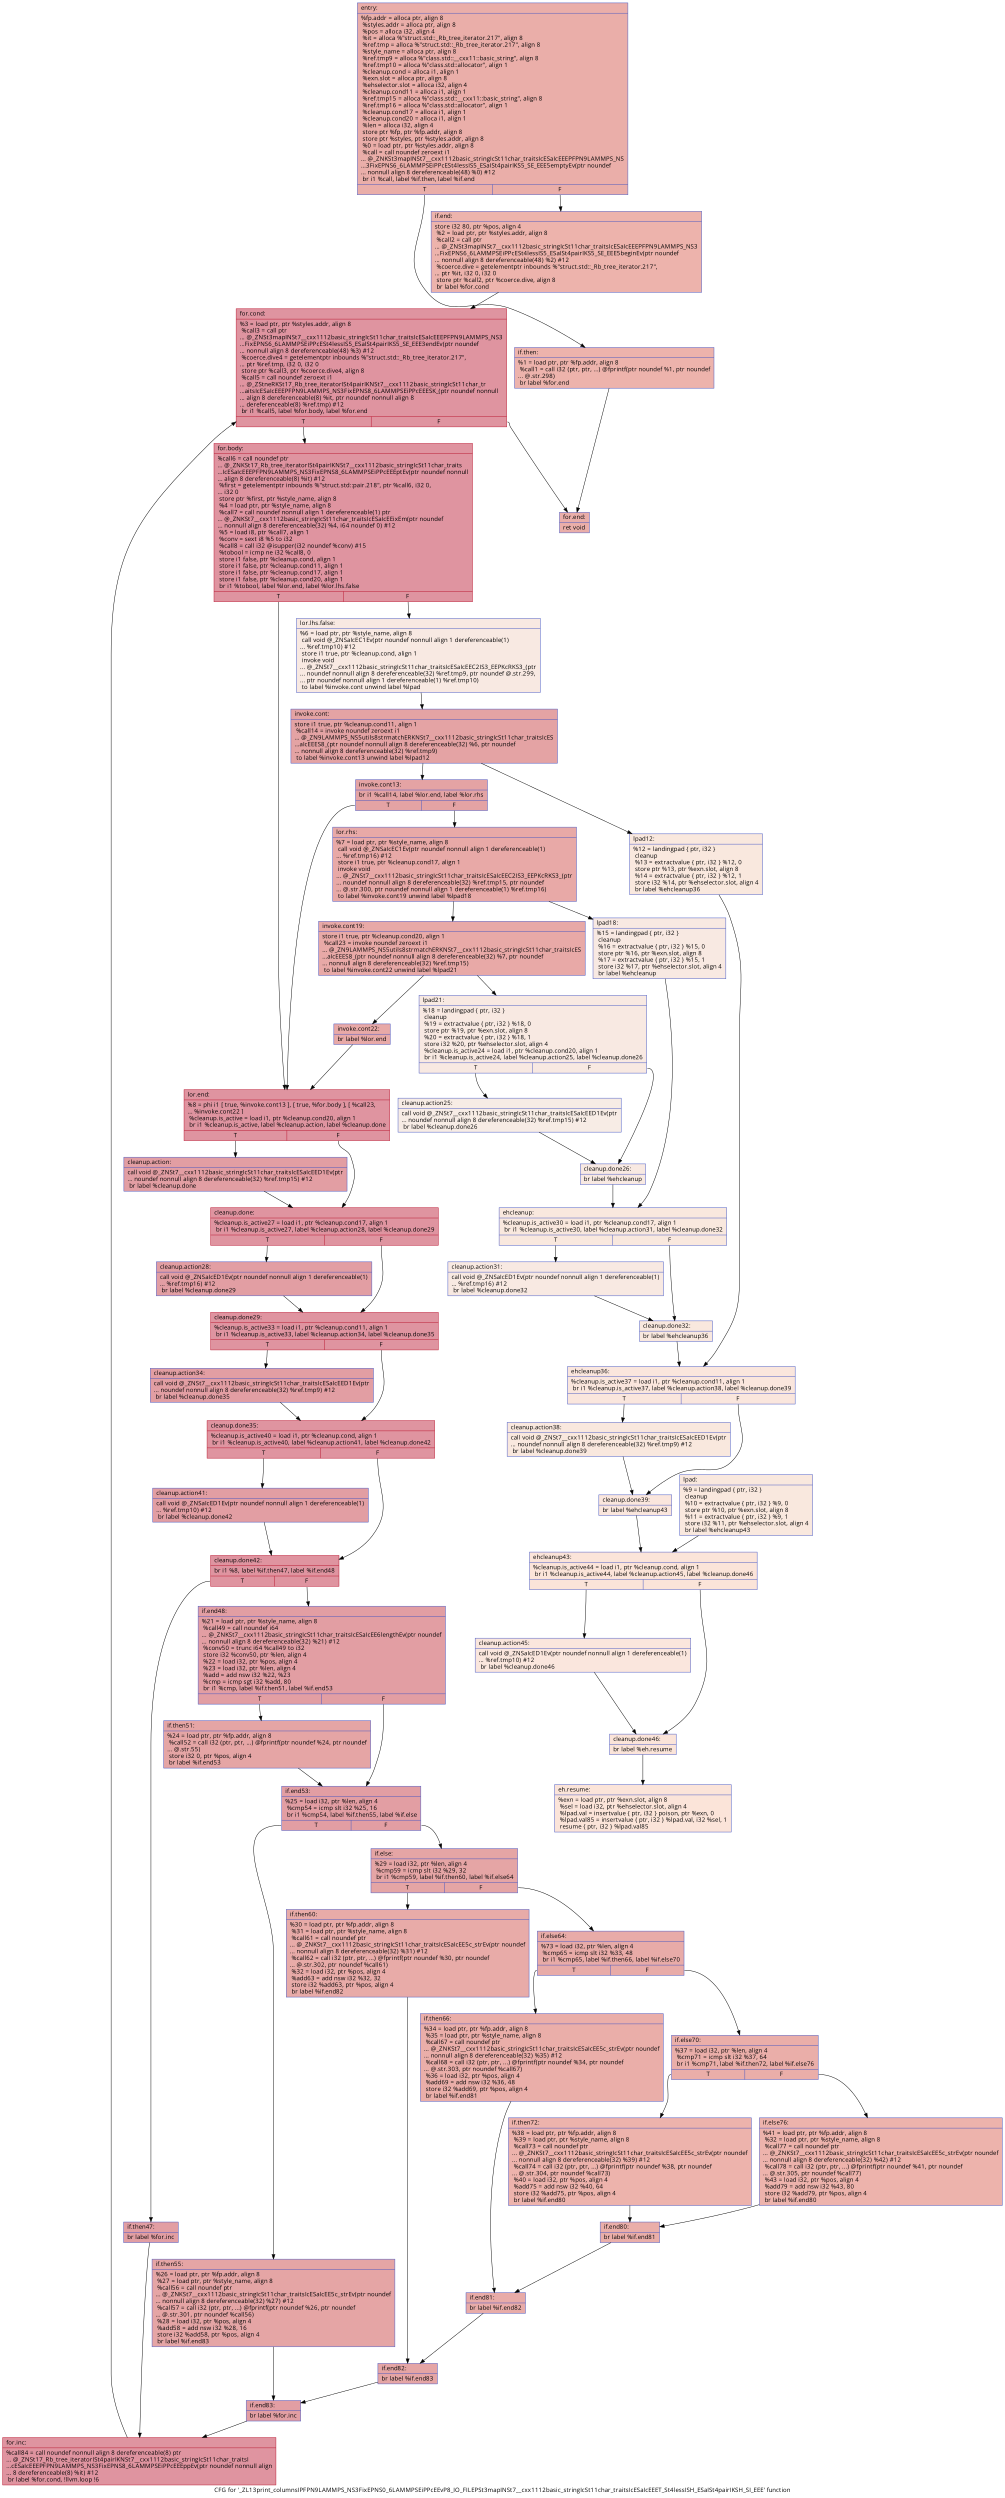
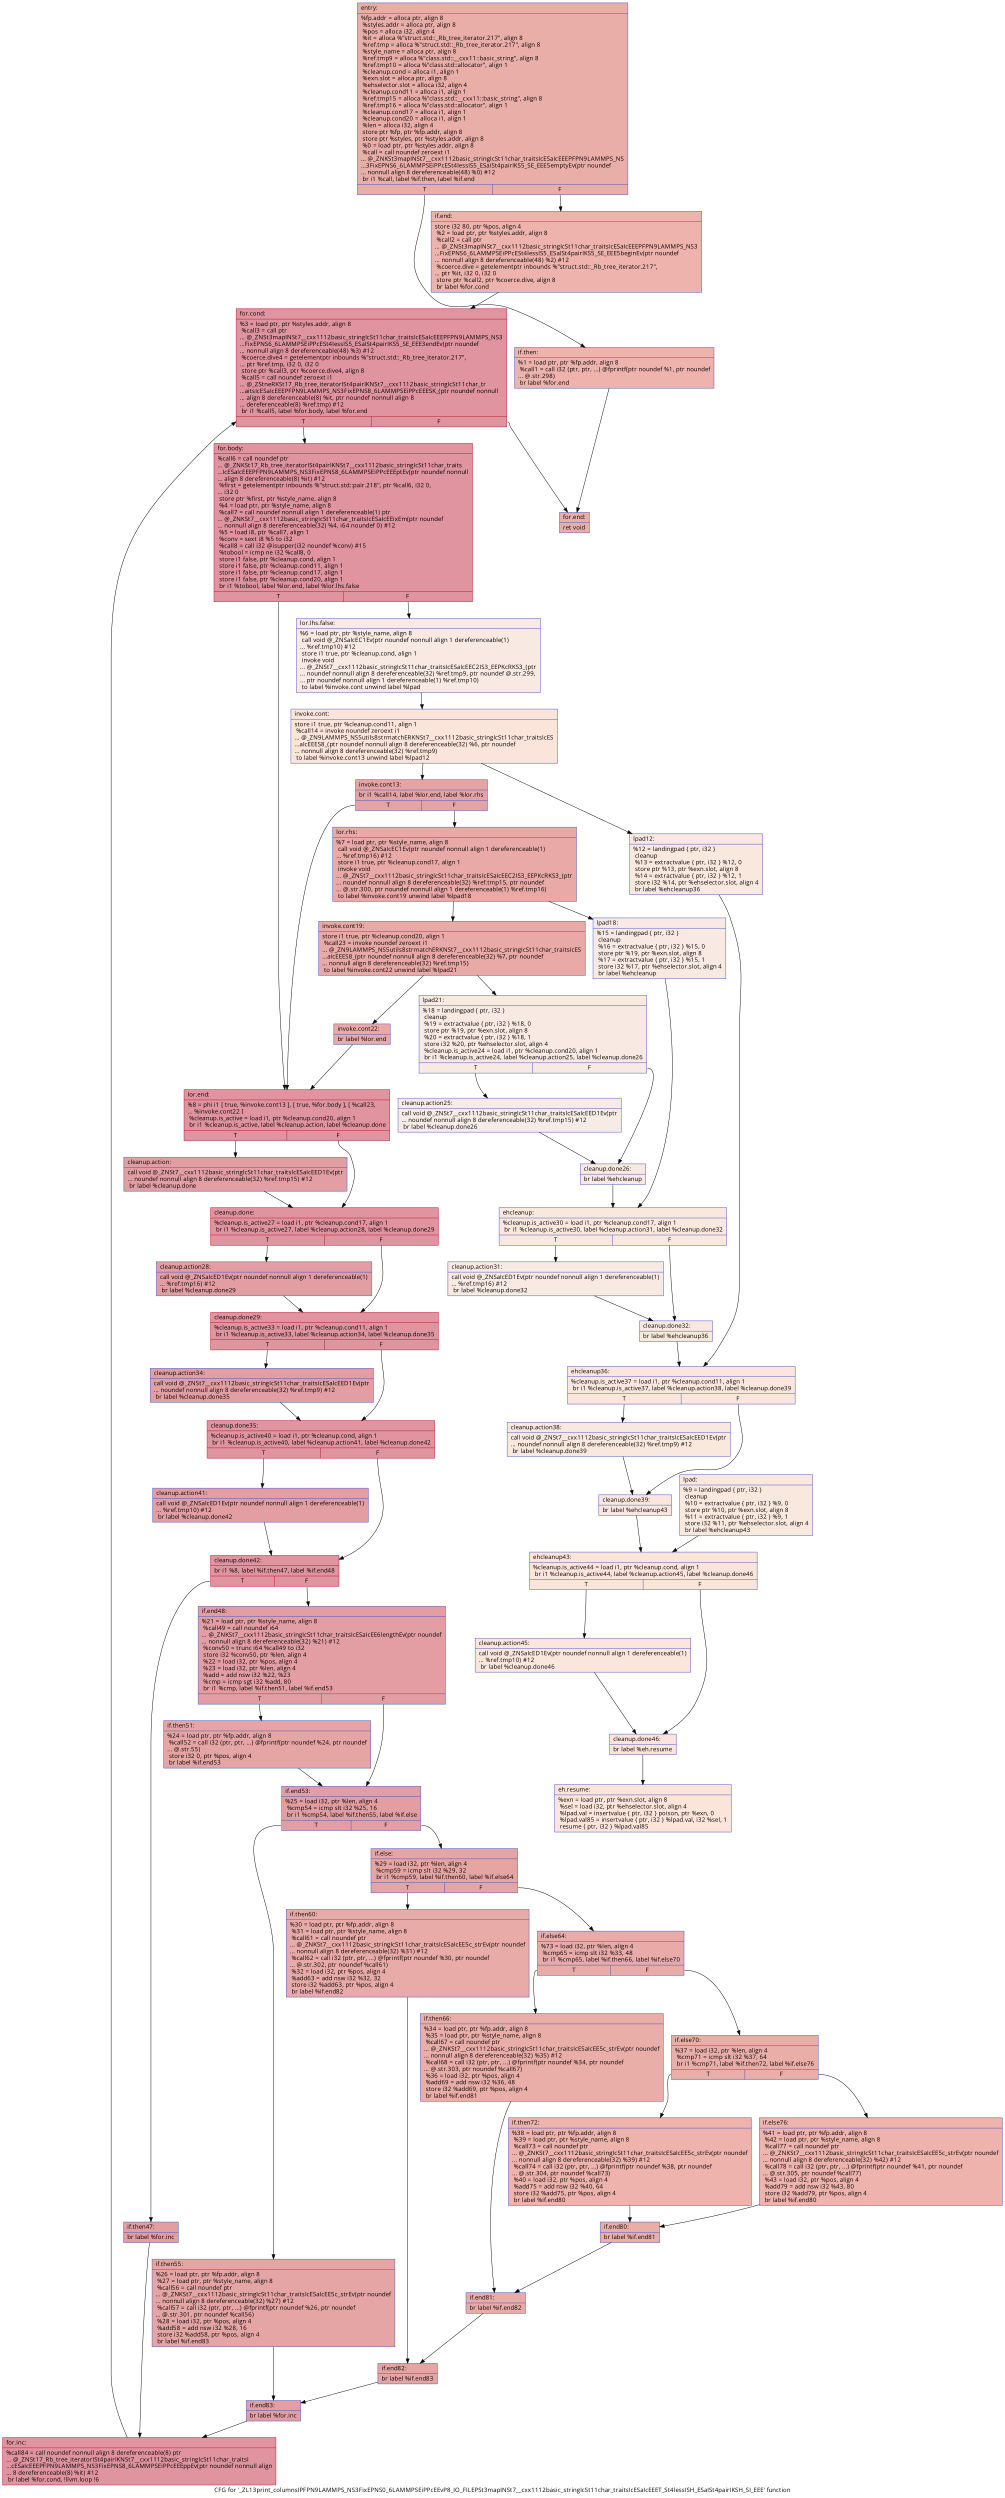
(424, 736) -> (424, 736)
(649, 953) -> (649, 953)
(822, 2140) -> (822, 2140)
